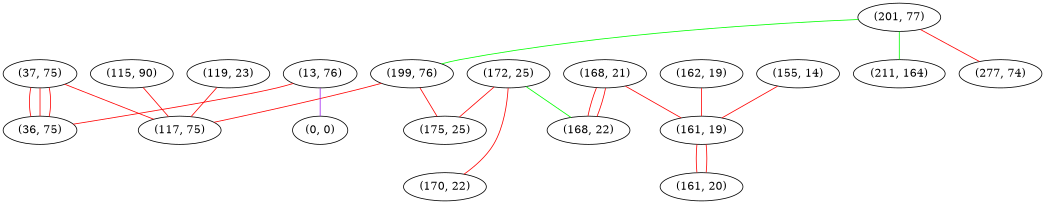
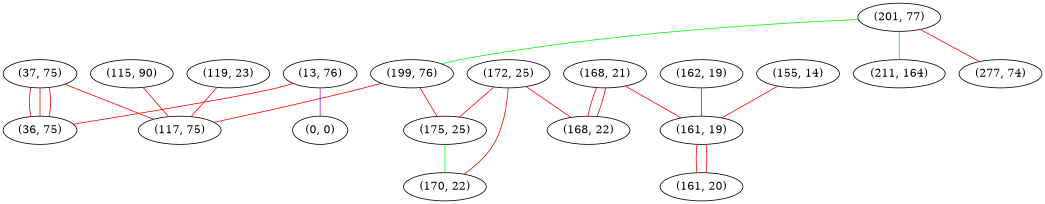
(549, 102) -> (549, 102)
none -> (445, 159)
